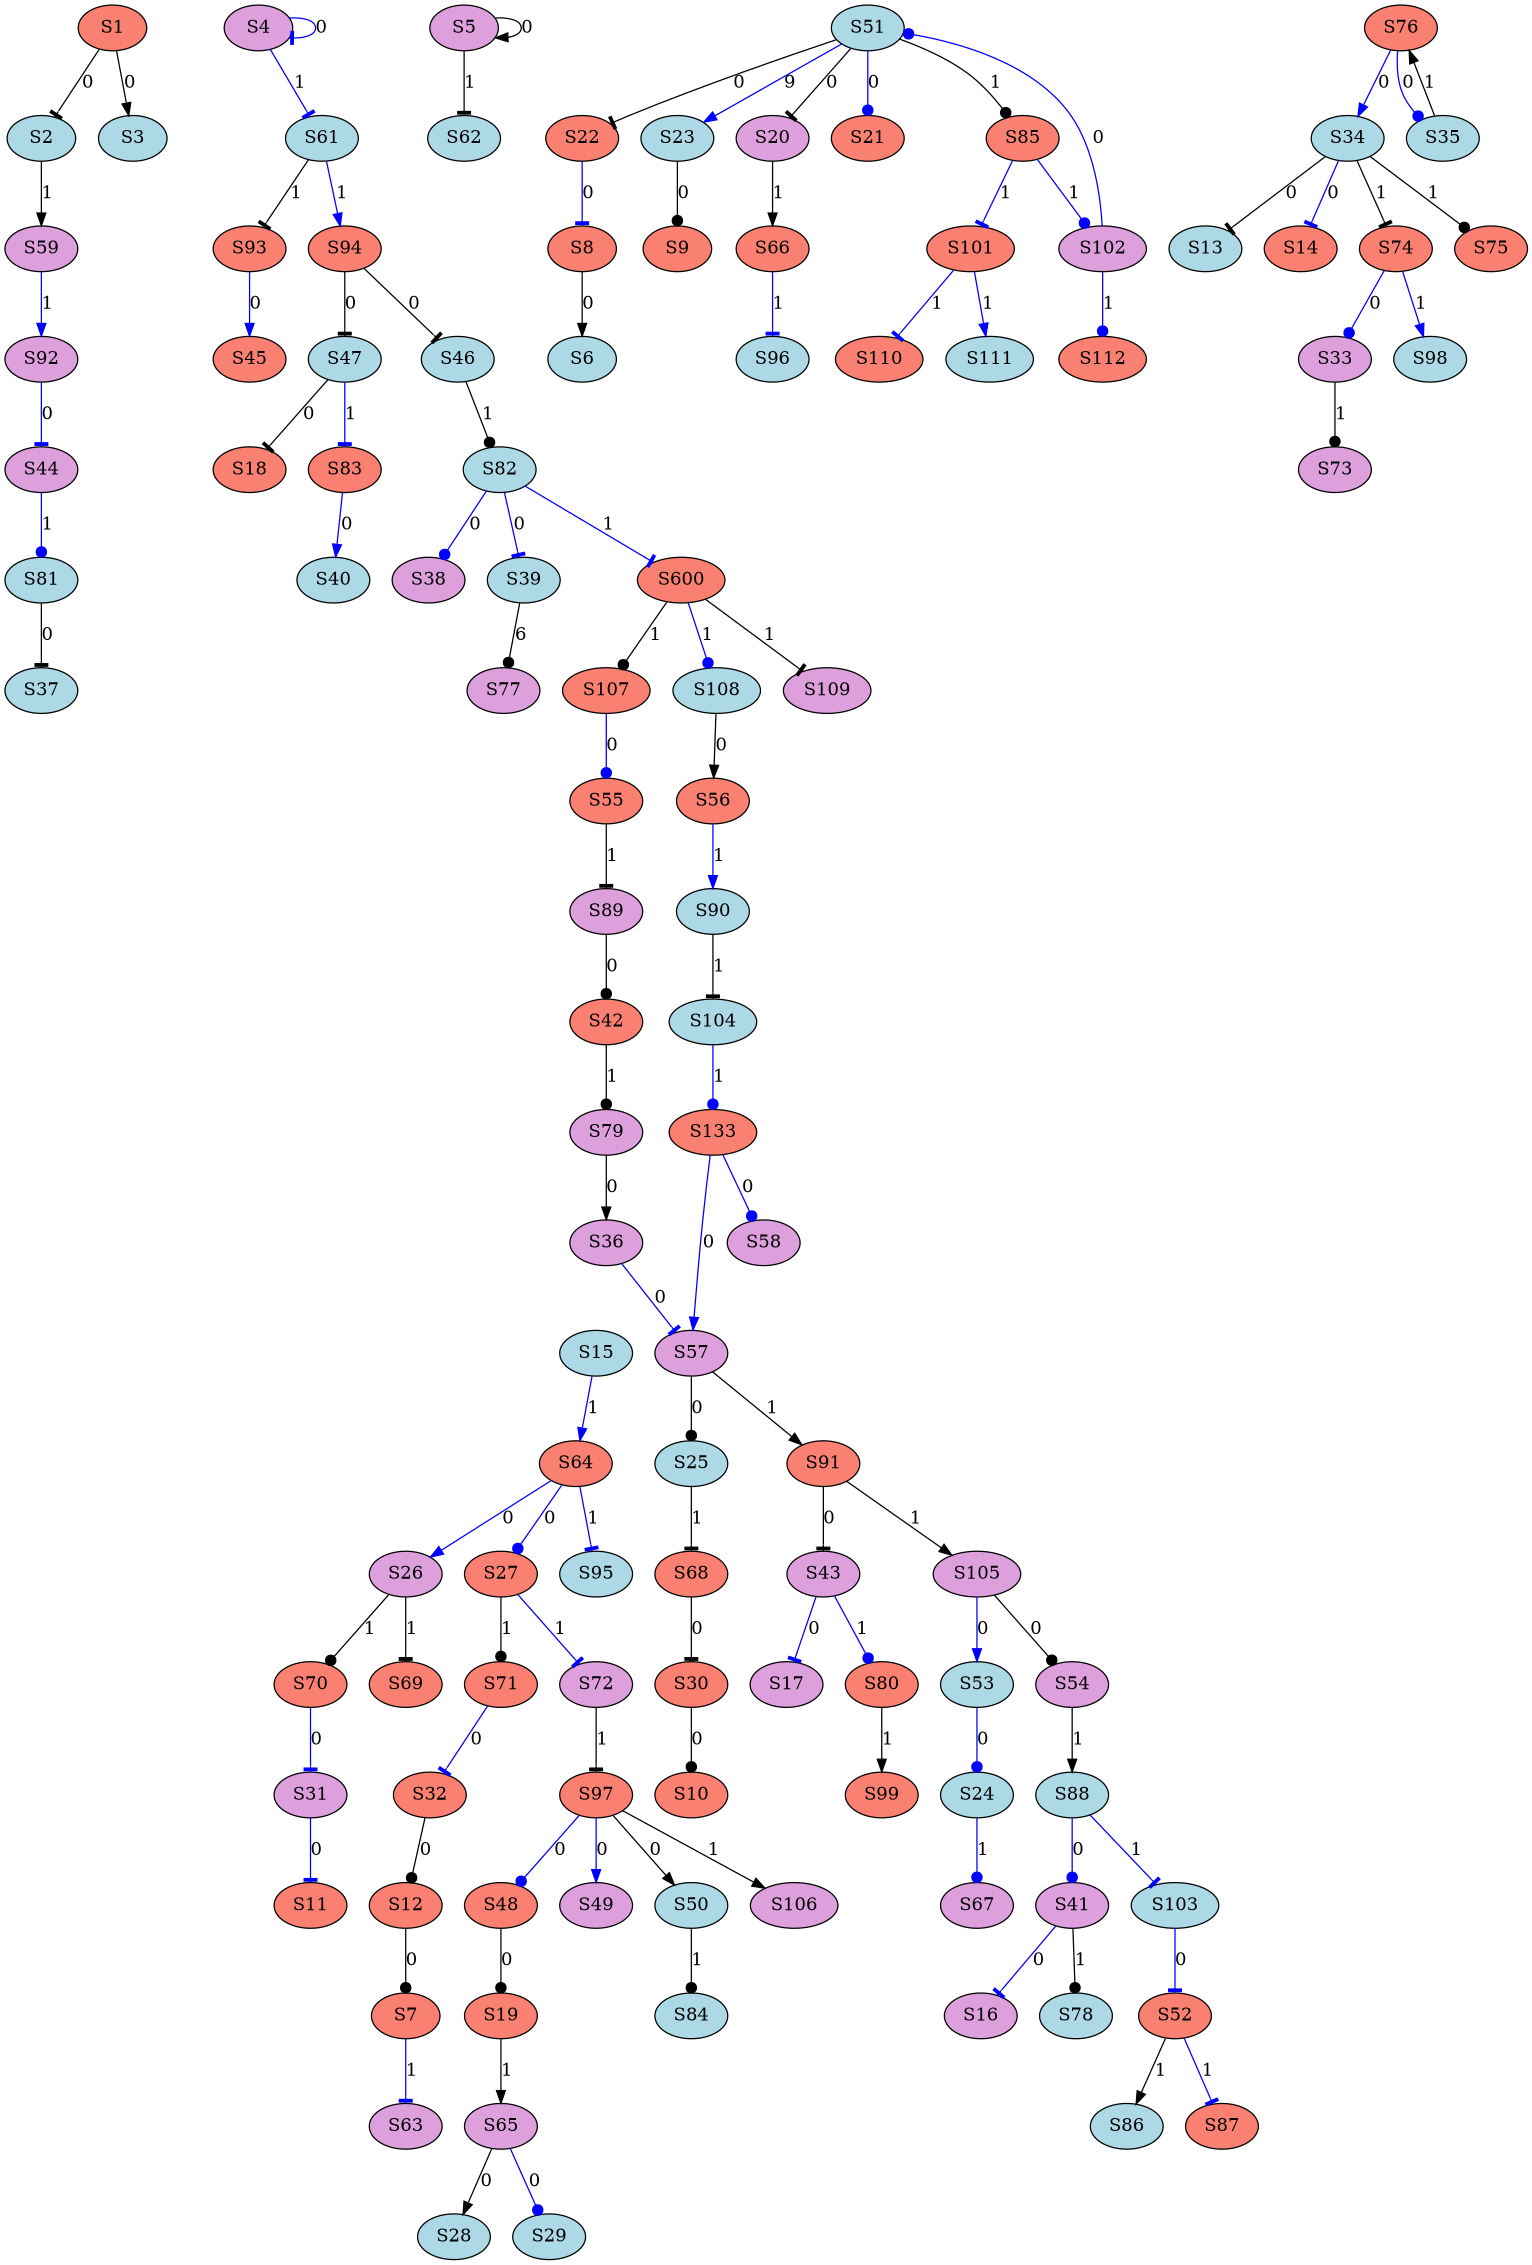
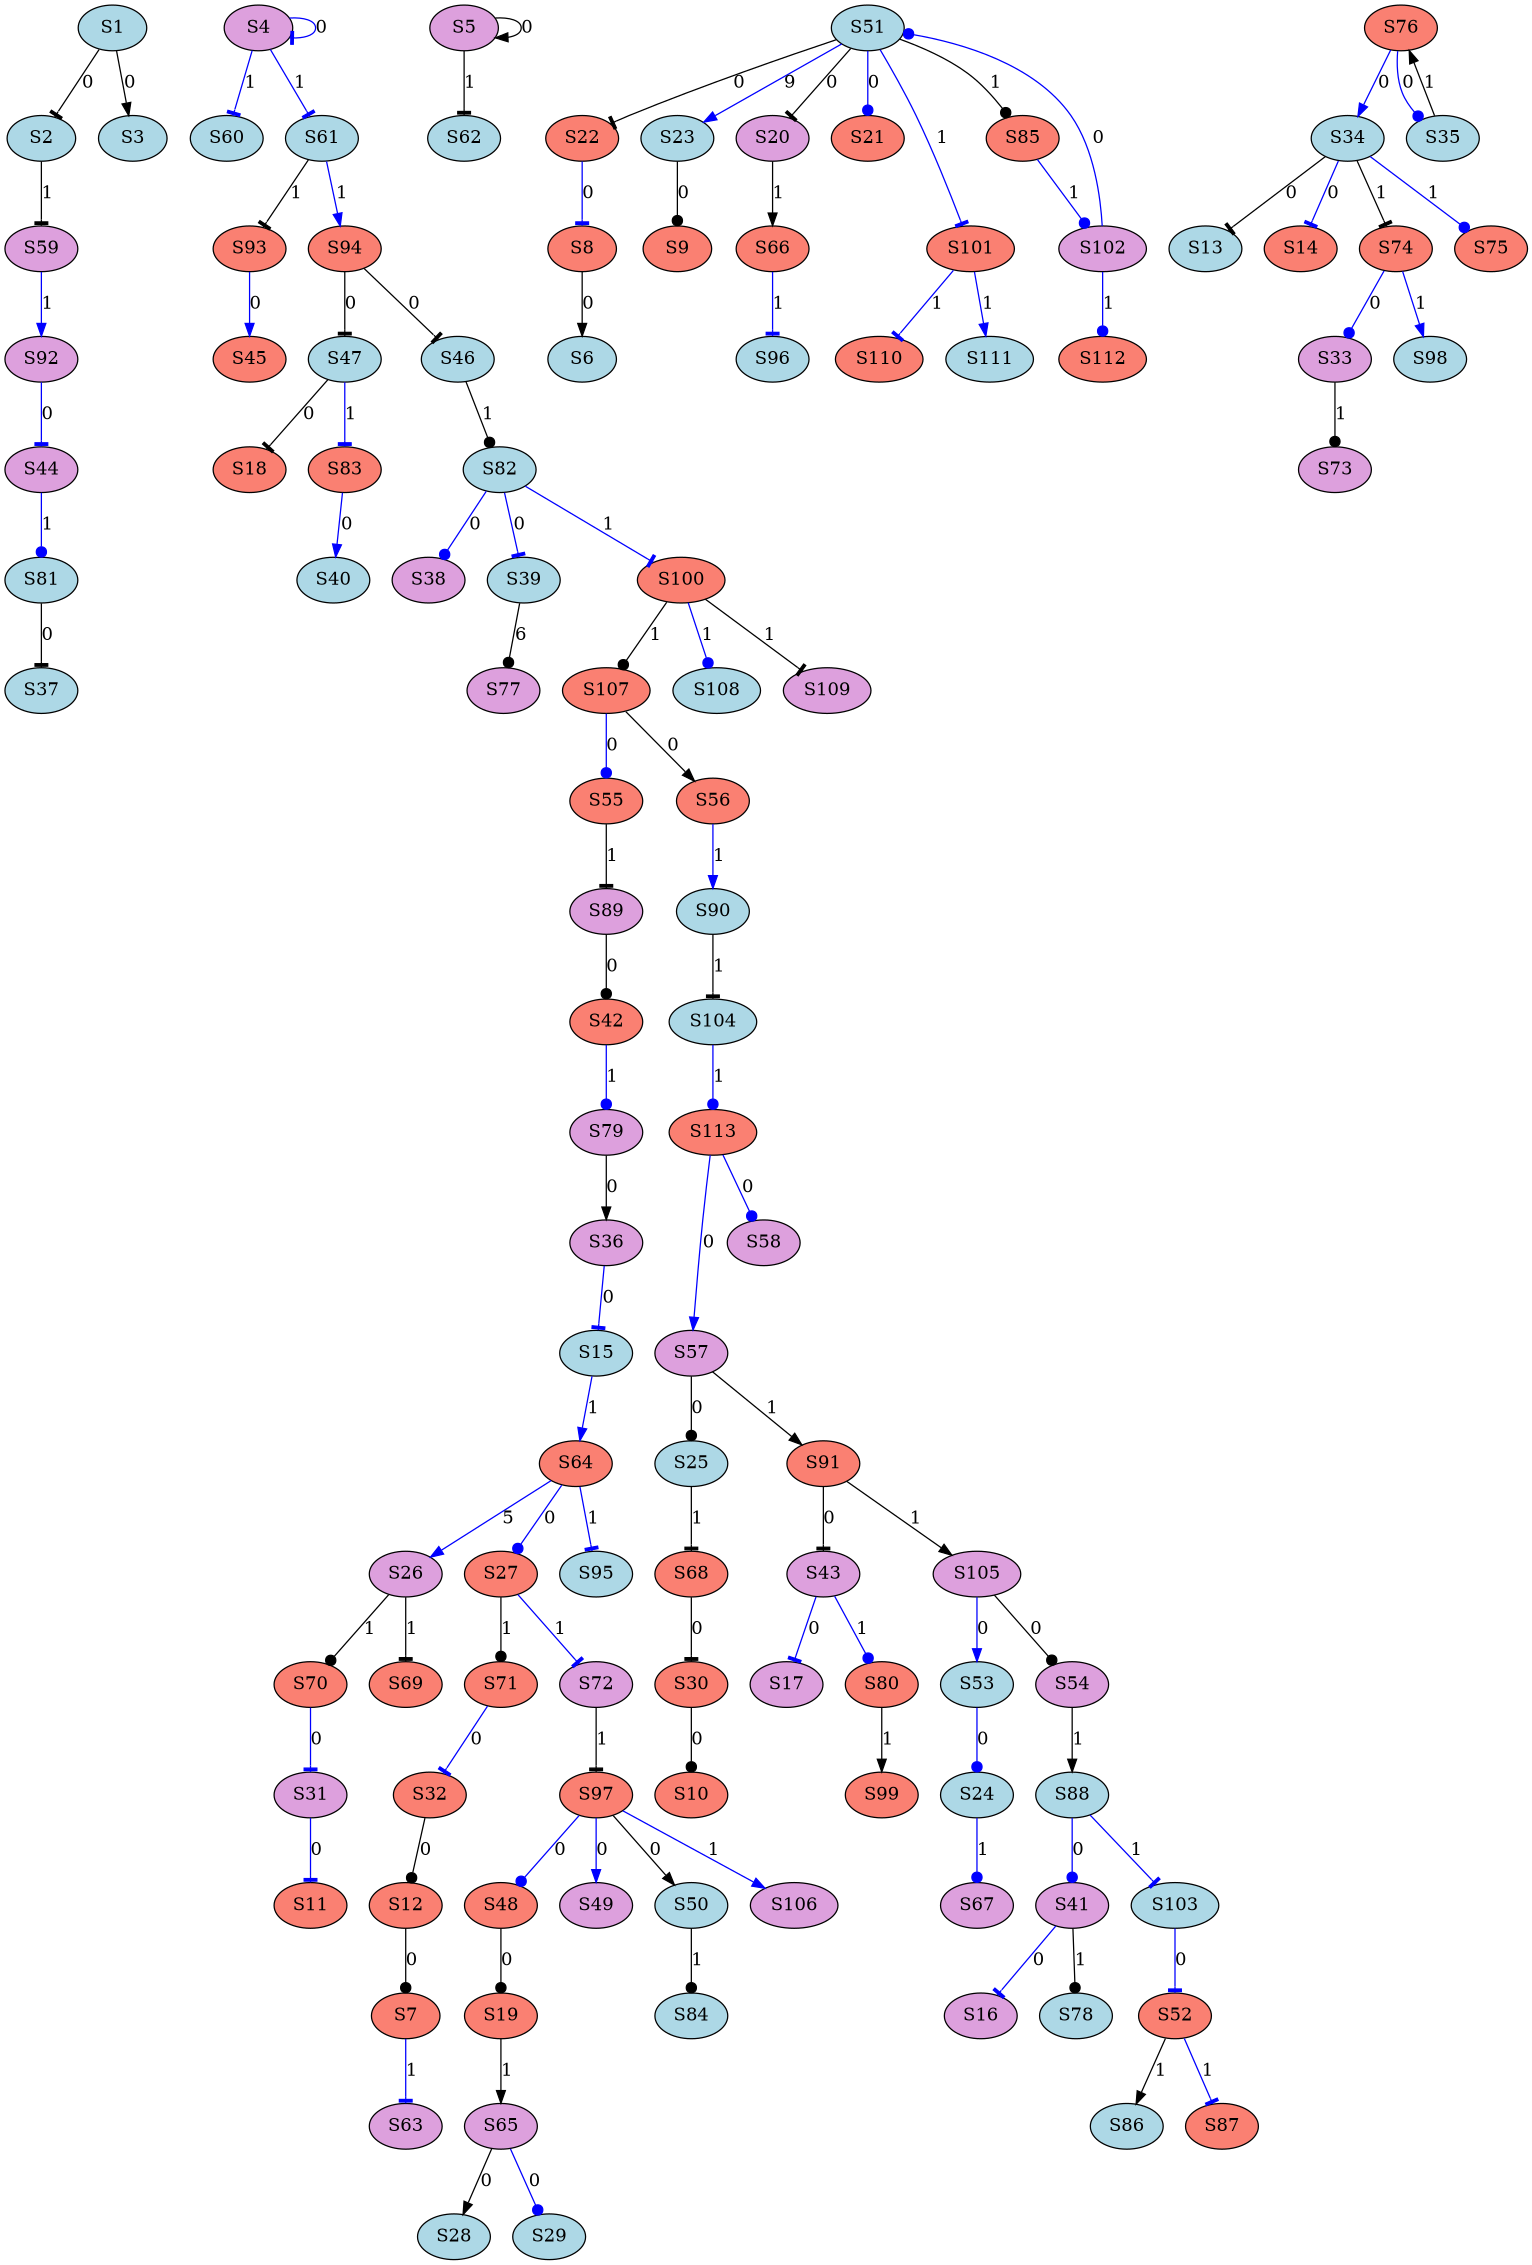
(112, 28) -> (112, 28)
none -> (227, 138)
(41, 190) -> (41, 190)
(998, 190) -> (924, 133)
(1415, 190) -> (1415, 190)
(681, 580) -> (681, 580)
(715, 739) -> (656, 742)
(606, 1072) -> (606, 1072)
(713, 1132) -> (713, 1132)
(647, 1295) -> (602, 1295)
(509, 1519) -> (509, 1519)
(688, 1846) -> (688, 1846)
